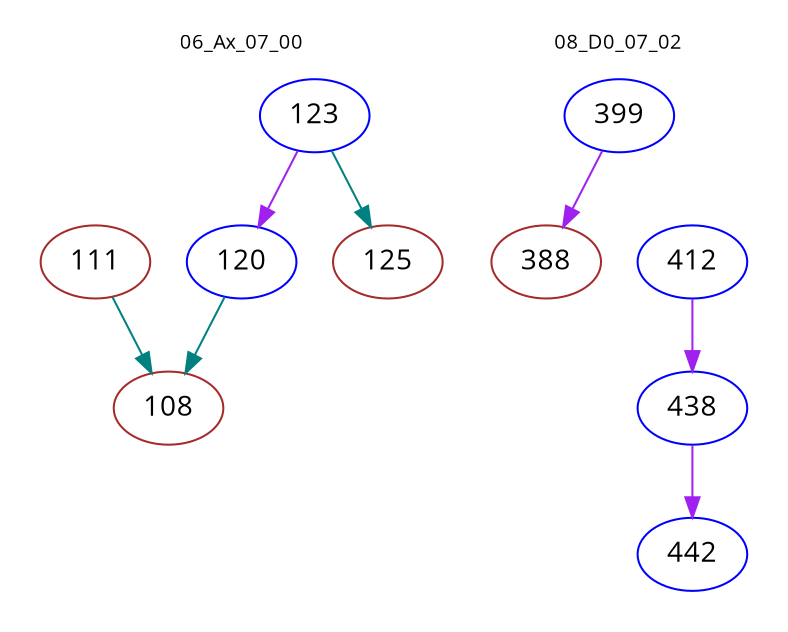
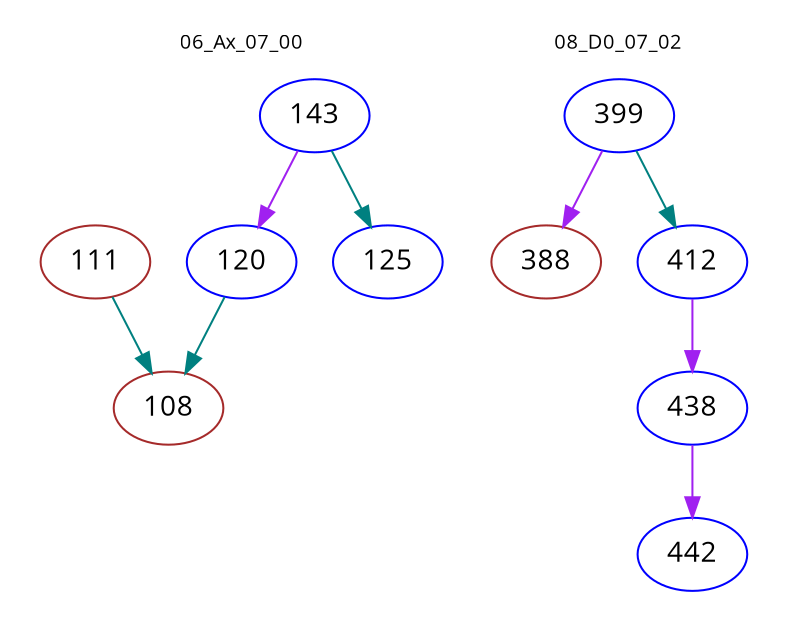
(315, 116) -> (315, 116)
none -> (651, 180)
(388, 262) -> (388, 262)
